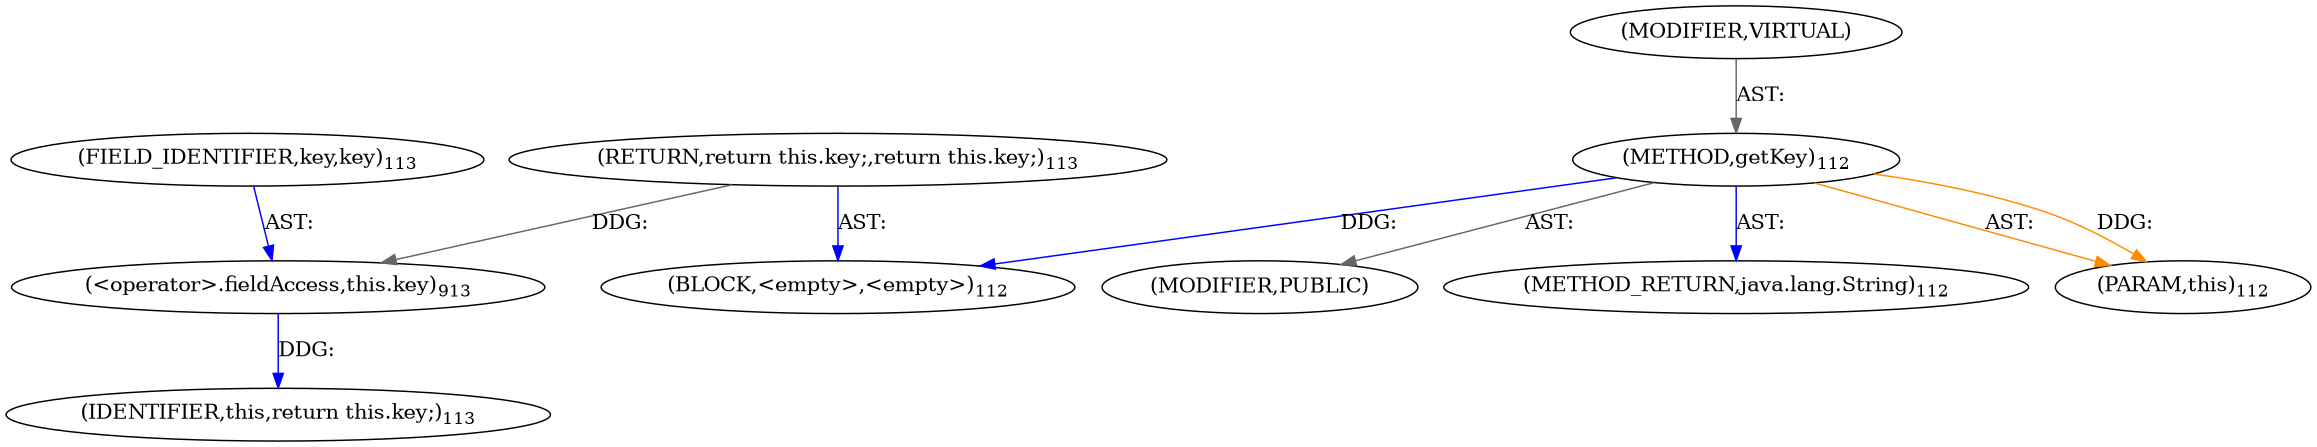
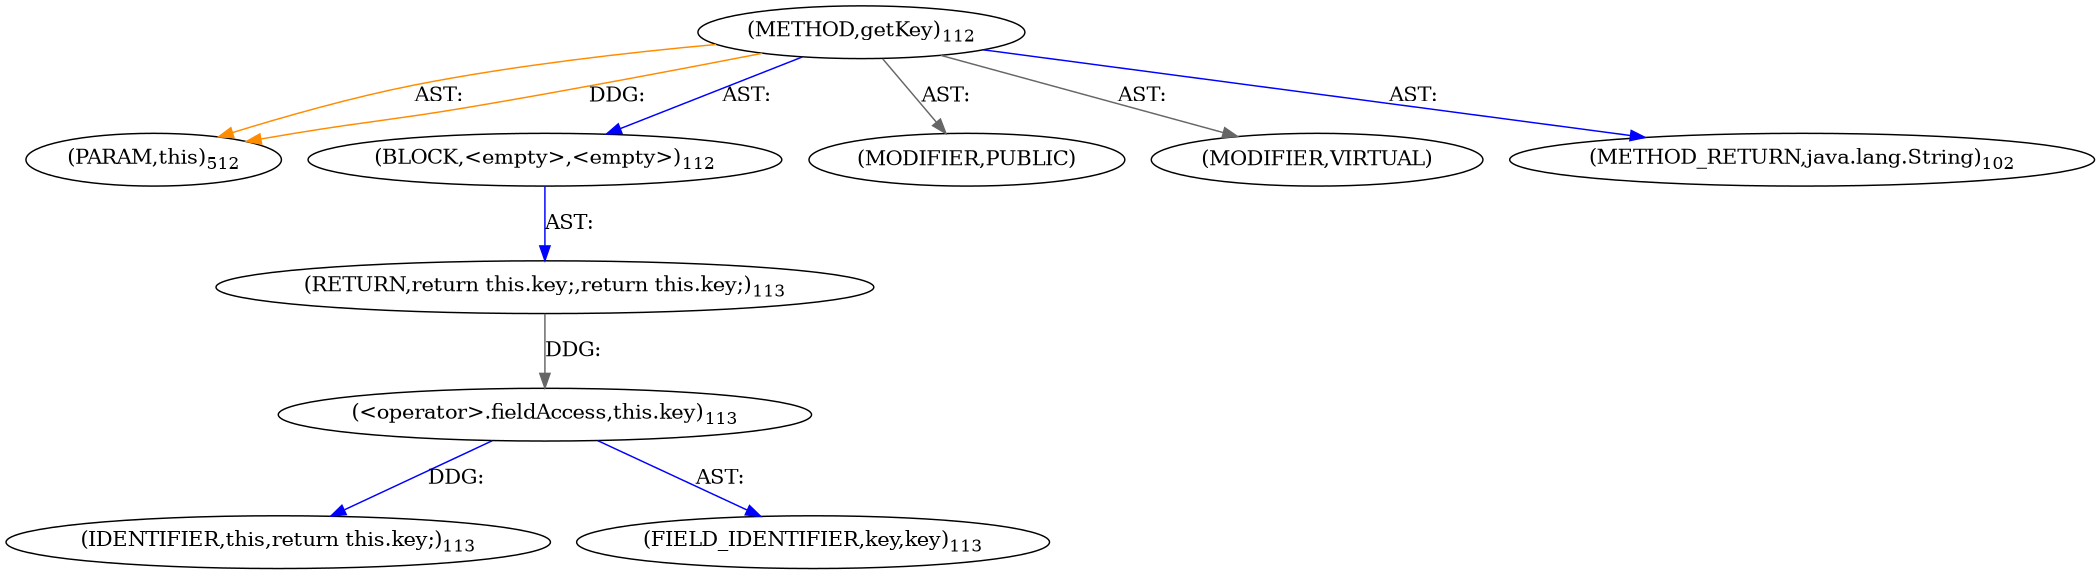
(1736, 89) -> (1082, 94)
(261, 216) -> (672, 475)
(838, 216) -> (545, 216)
(1372, 223) -> (750, 96)
(455, 285) -> (721, 412)
(1933, 285) -> (1998, 158)
(2253, 285) -> (223, 158)
